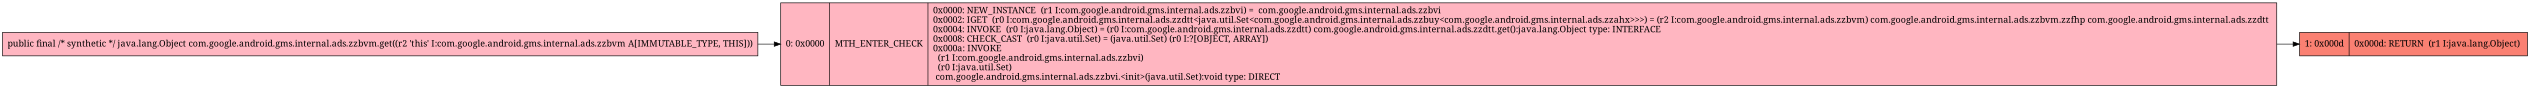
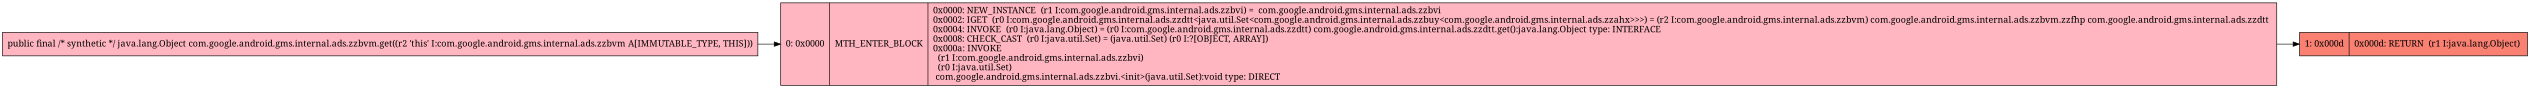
(879, 44) -> (879, 44)
